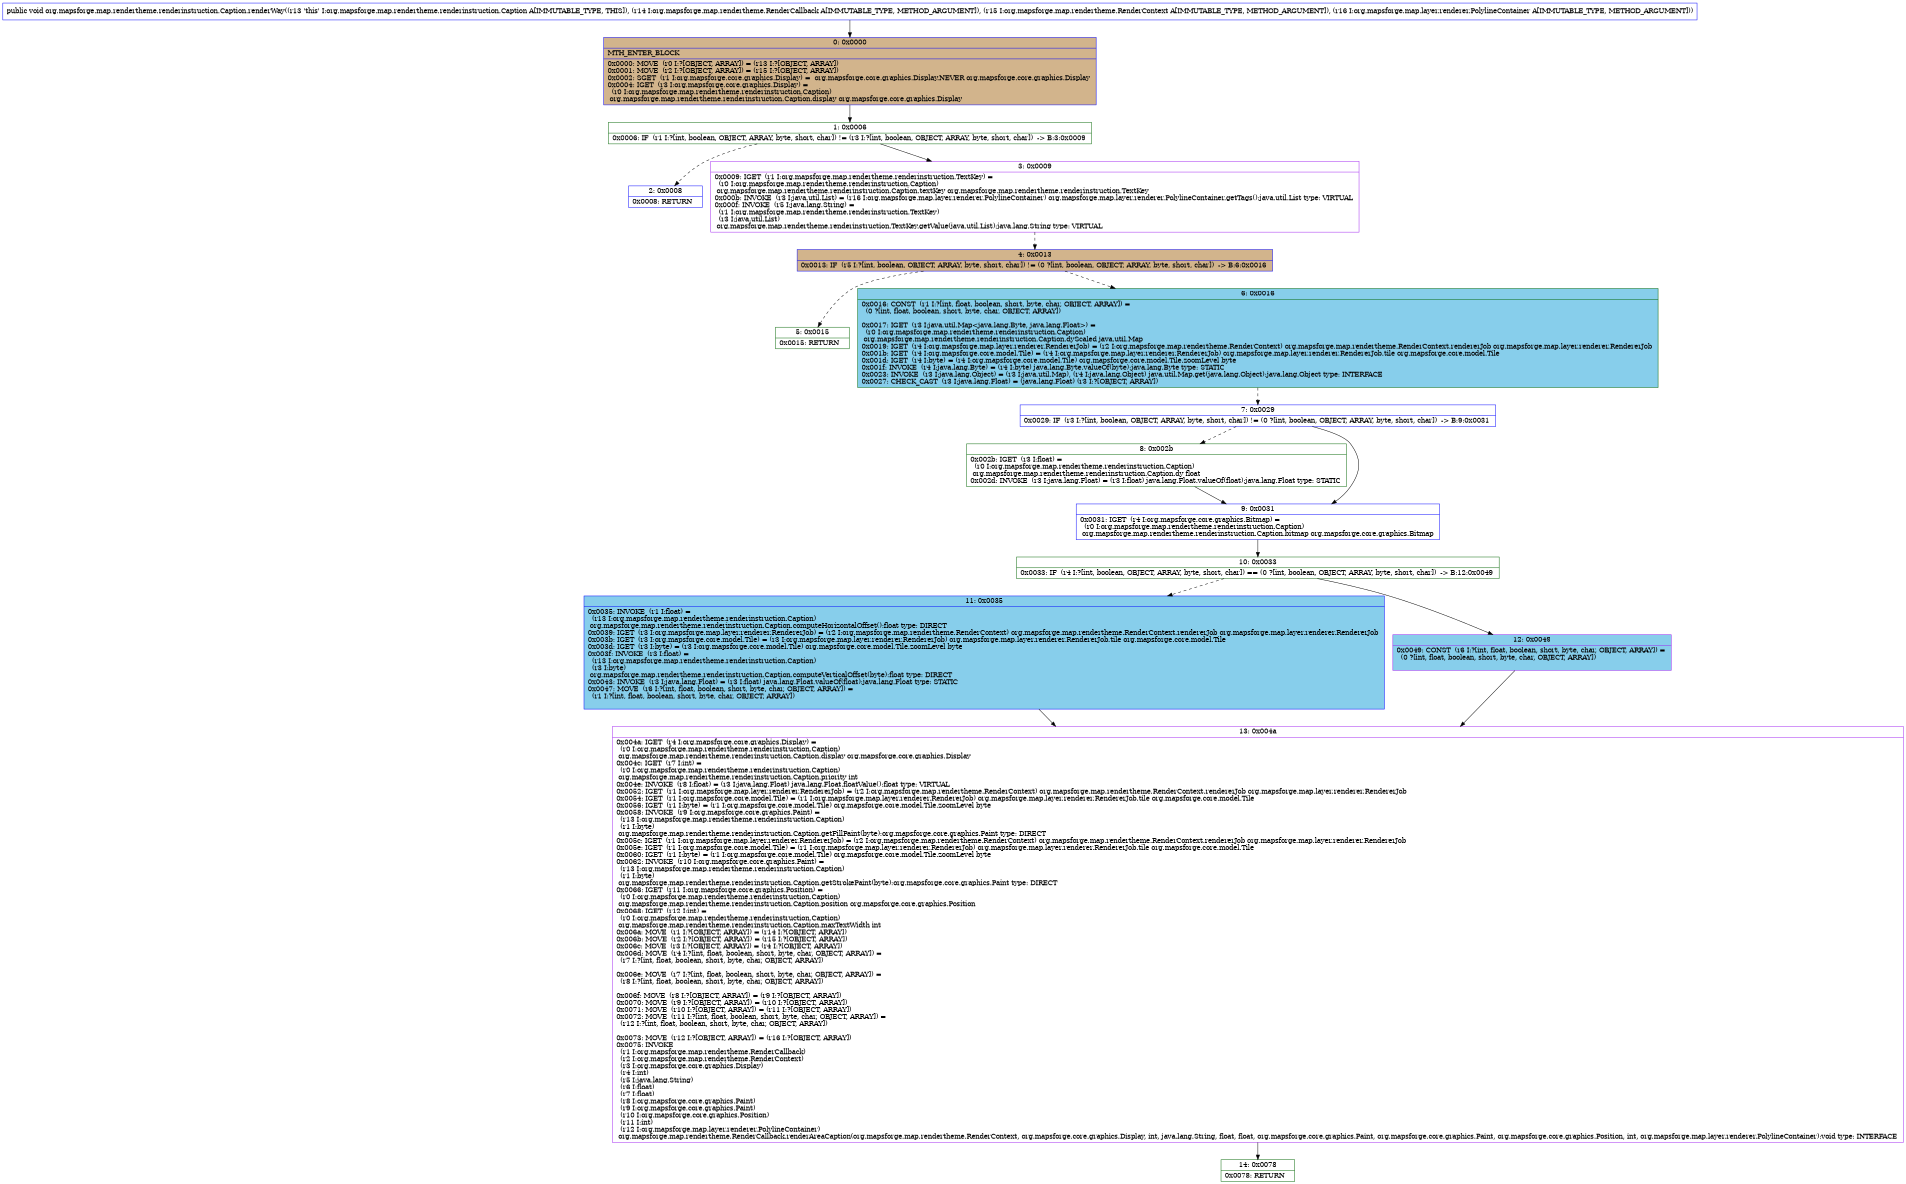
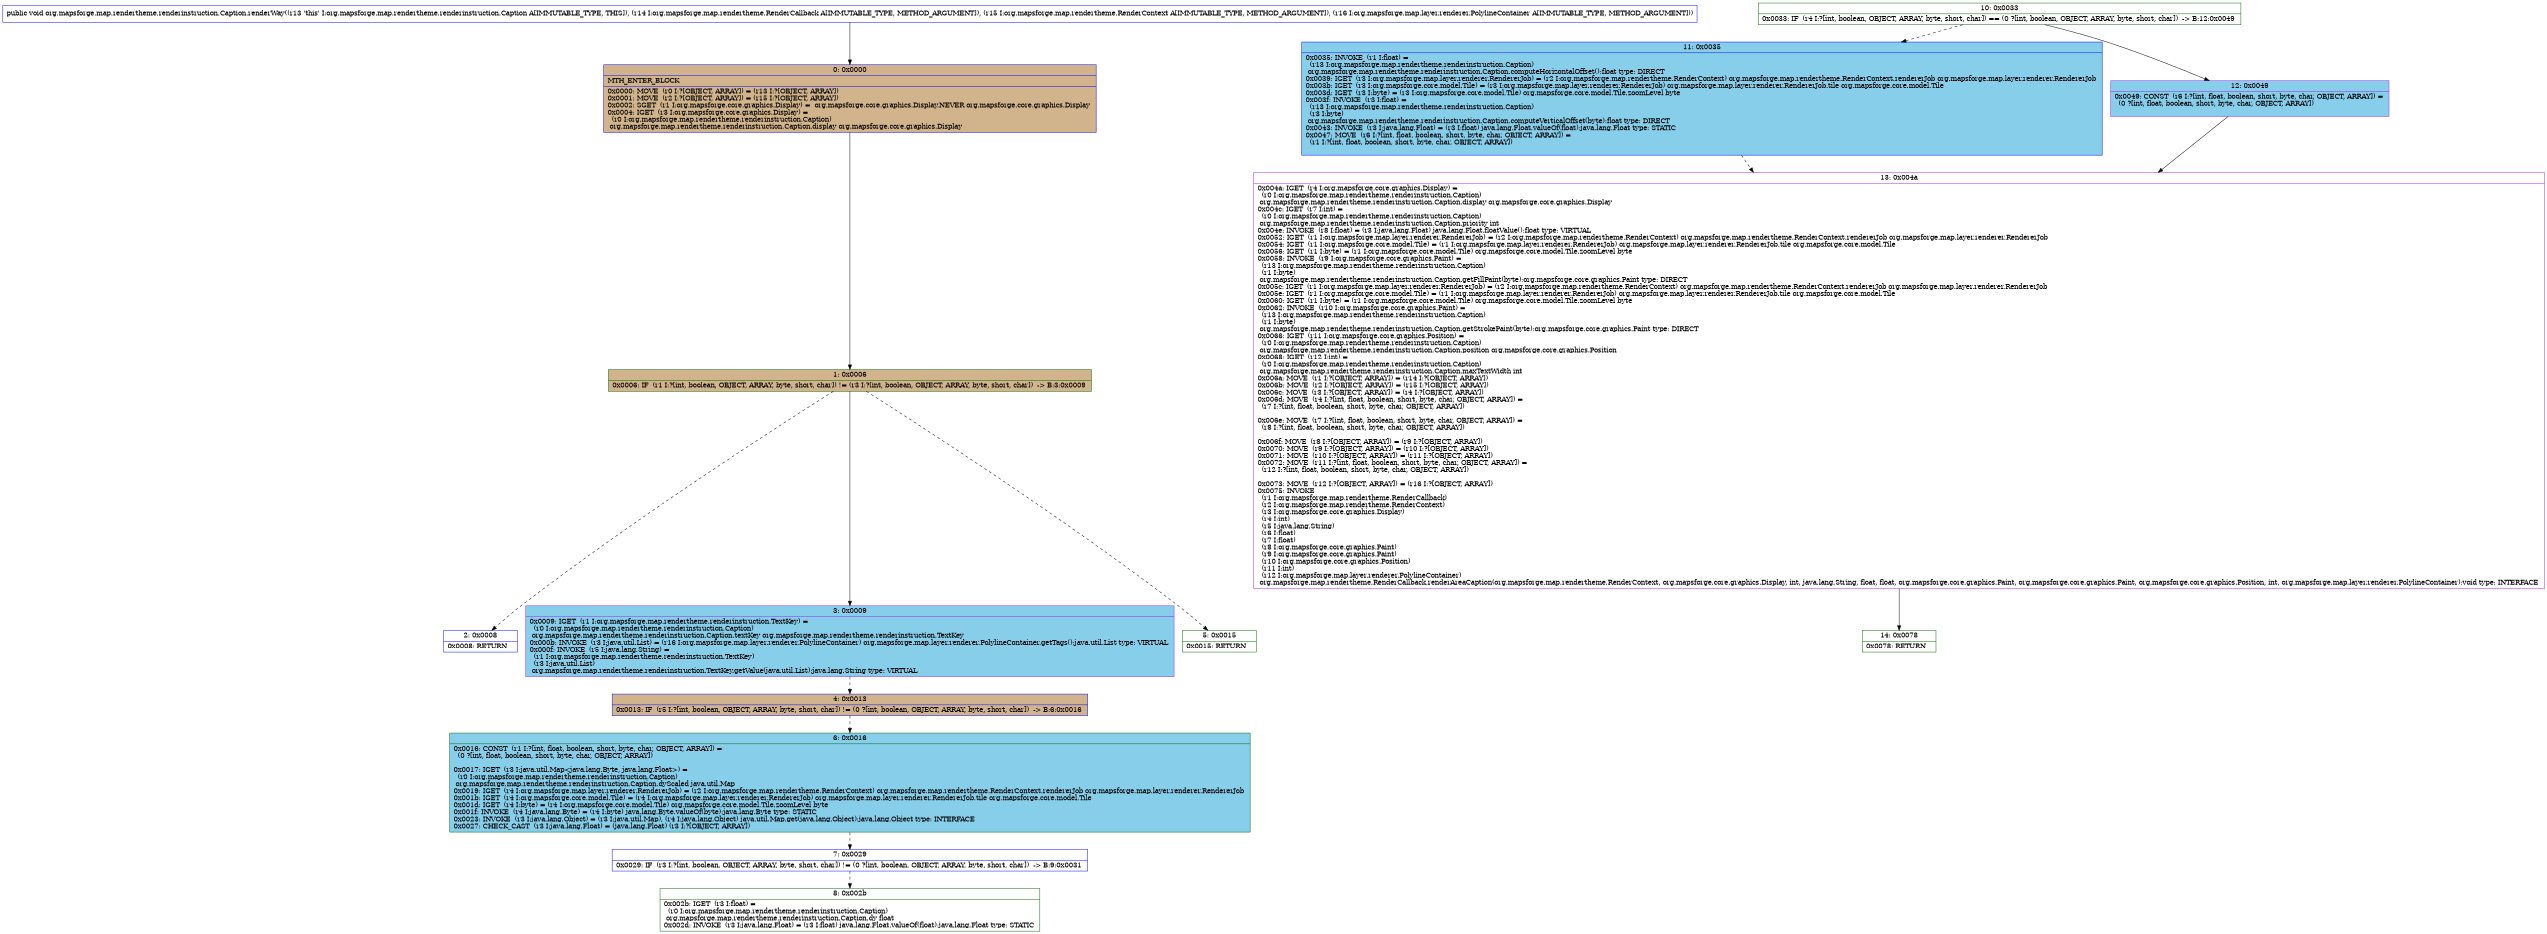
(850, 133) -> (850, 380)
(1035, 197) -> (850, 641)
(864, 283) -> (1038, 505)
(1258, 522) -> none
(1046, 716) -> (1746, 162)
